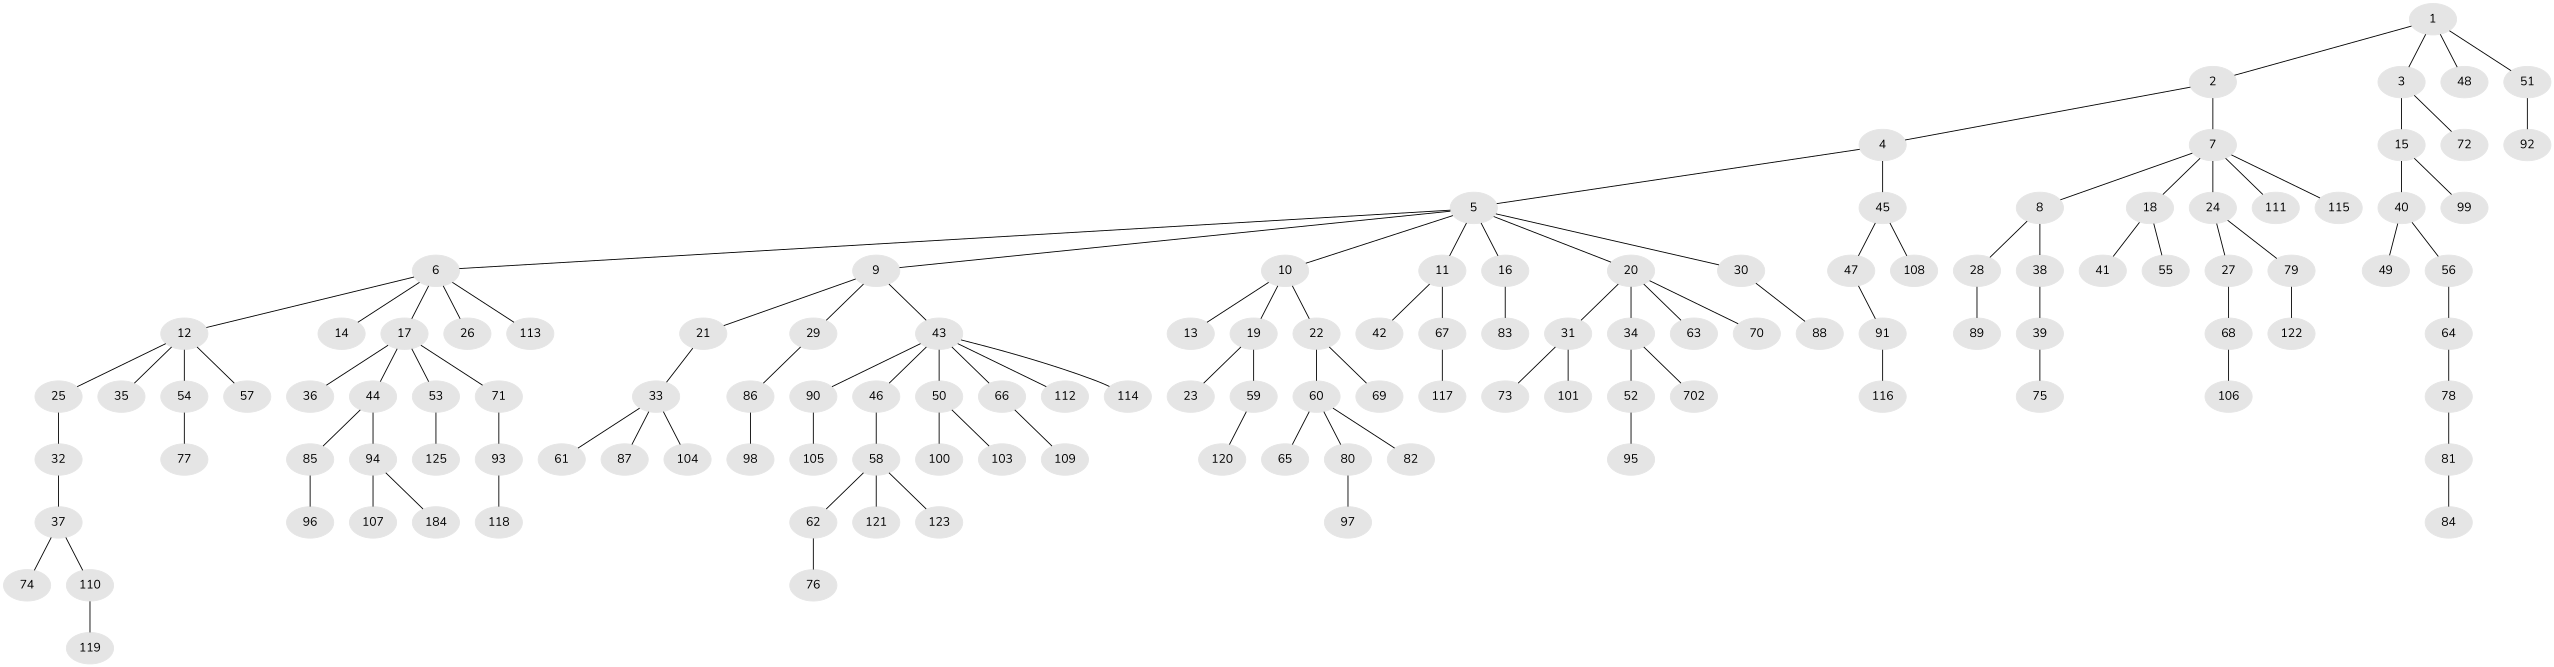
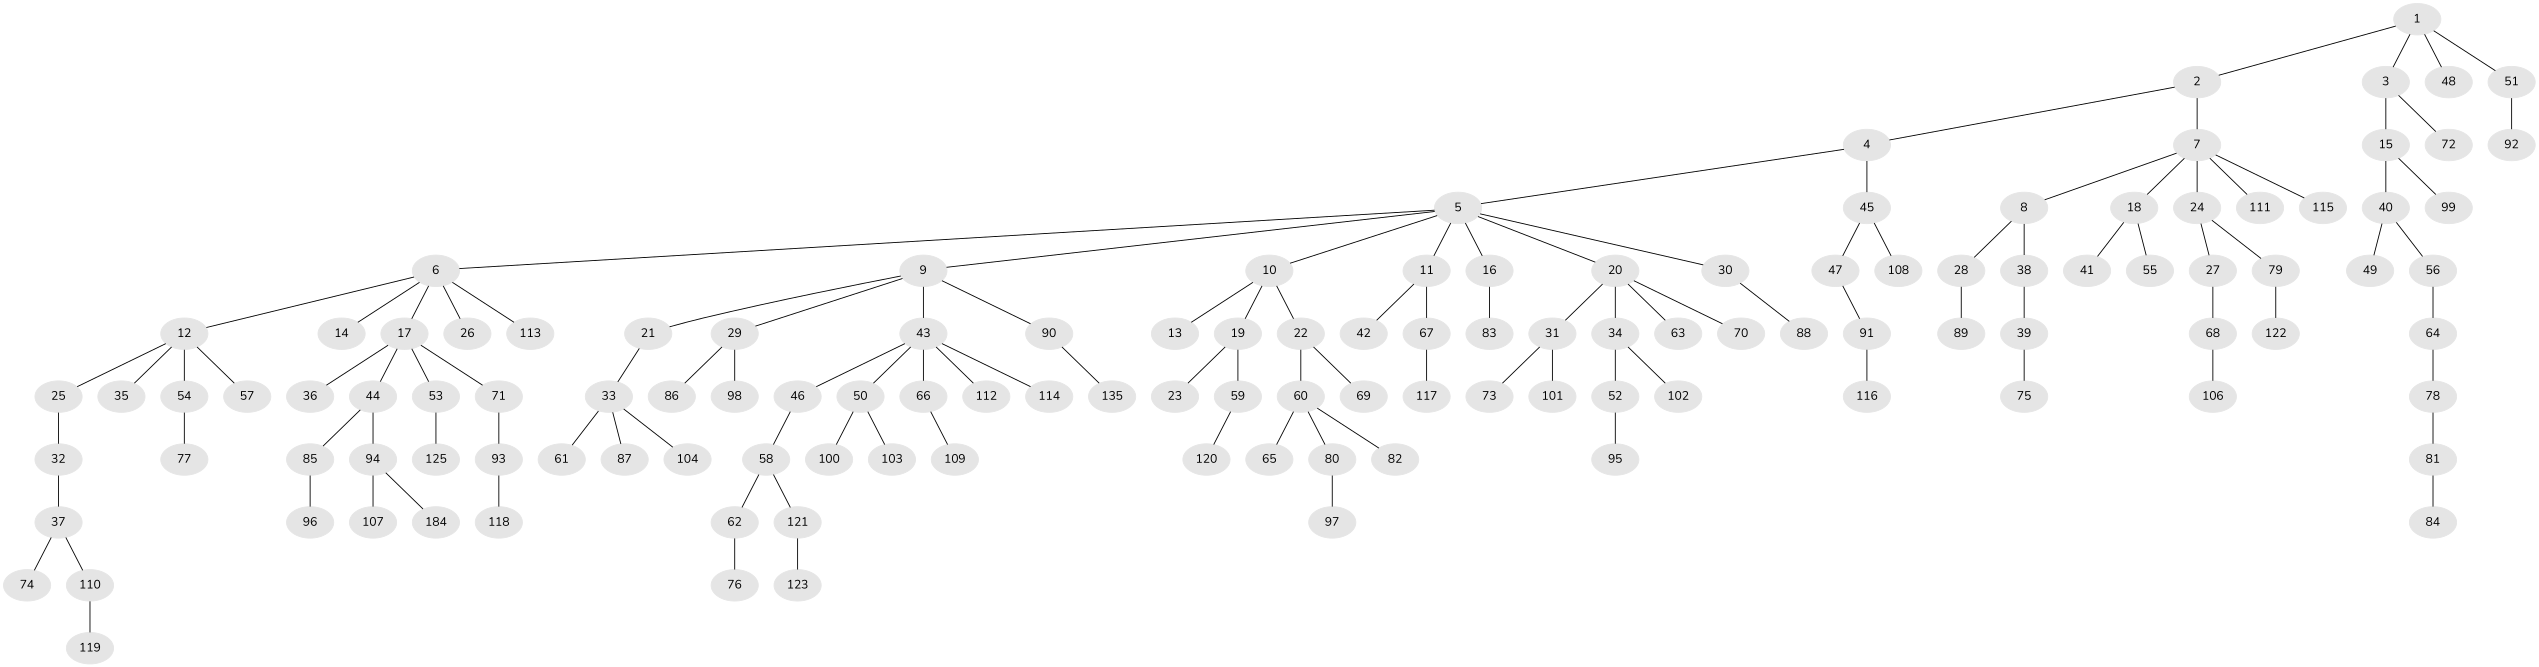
(876, 365) -> (986, 302)
(1694, 397) -> (1678, 397)
(750, 428) -> (735, 365)
(813, 460) -> (1112, 397)
(908, 491) -> (798, 554)
